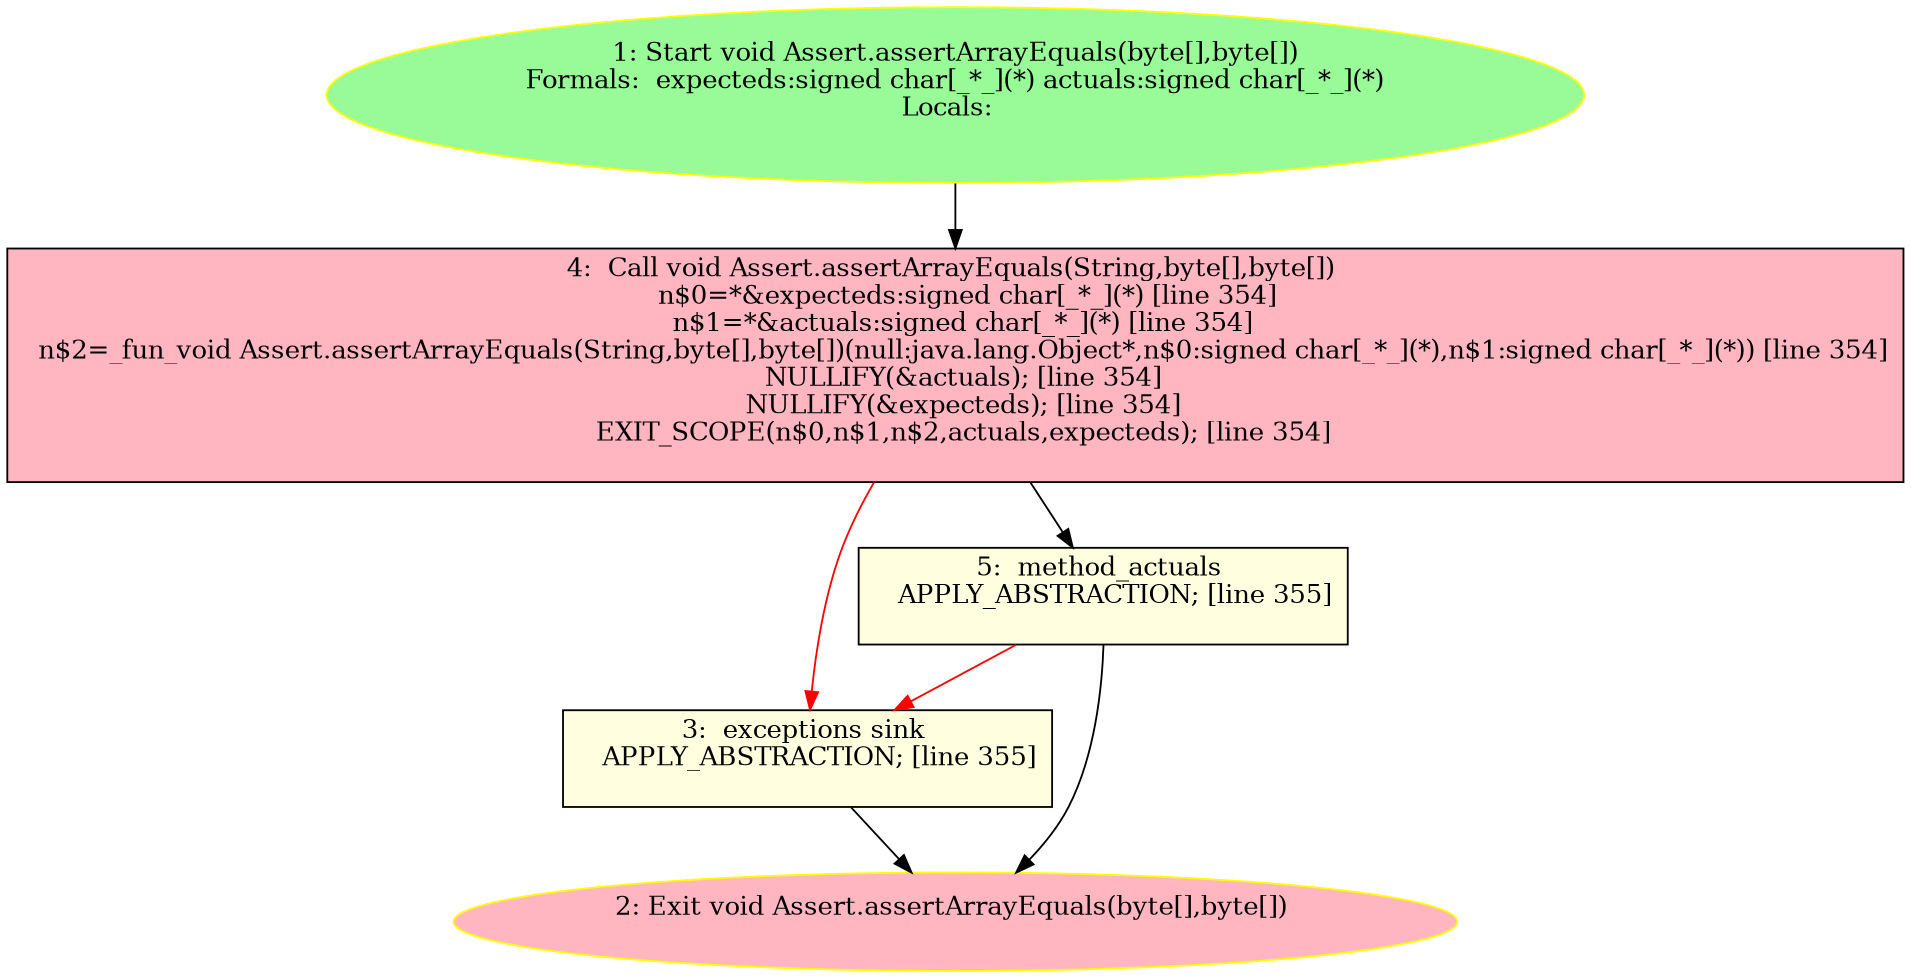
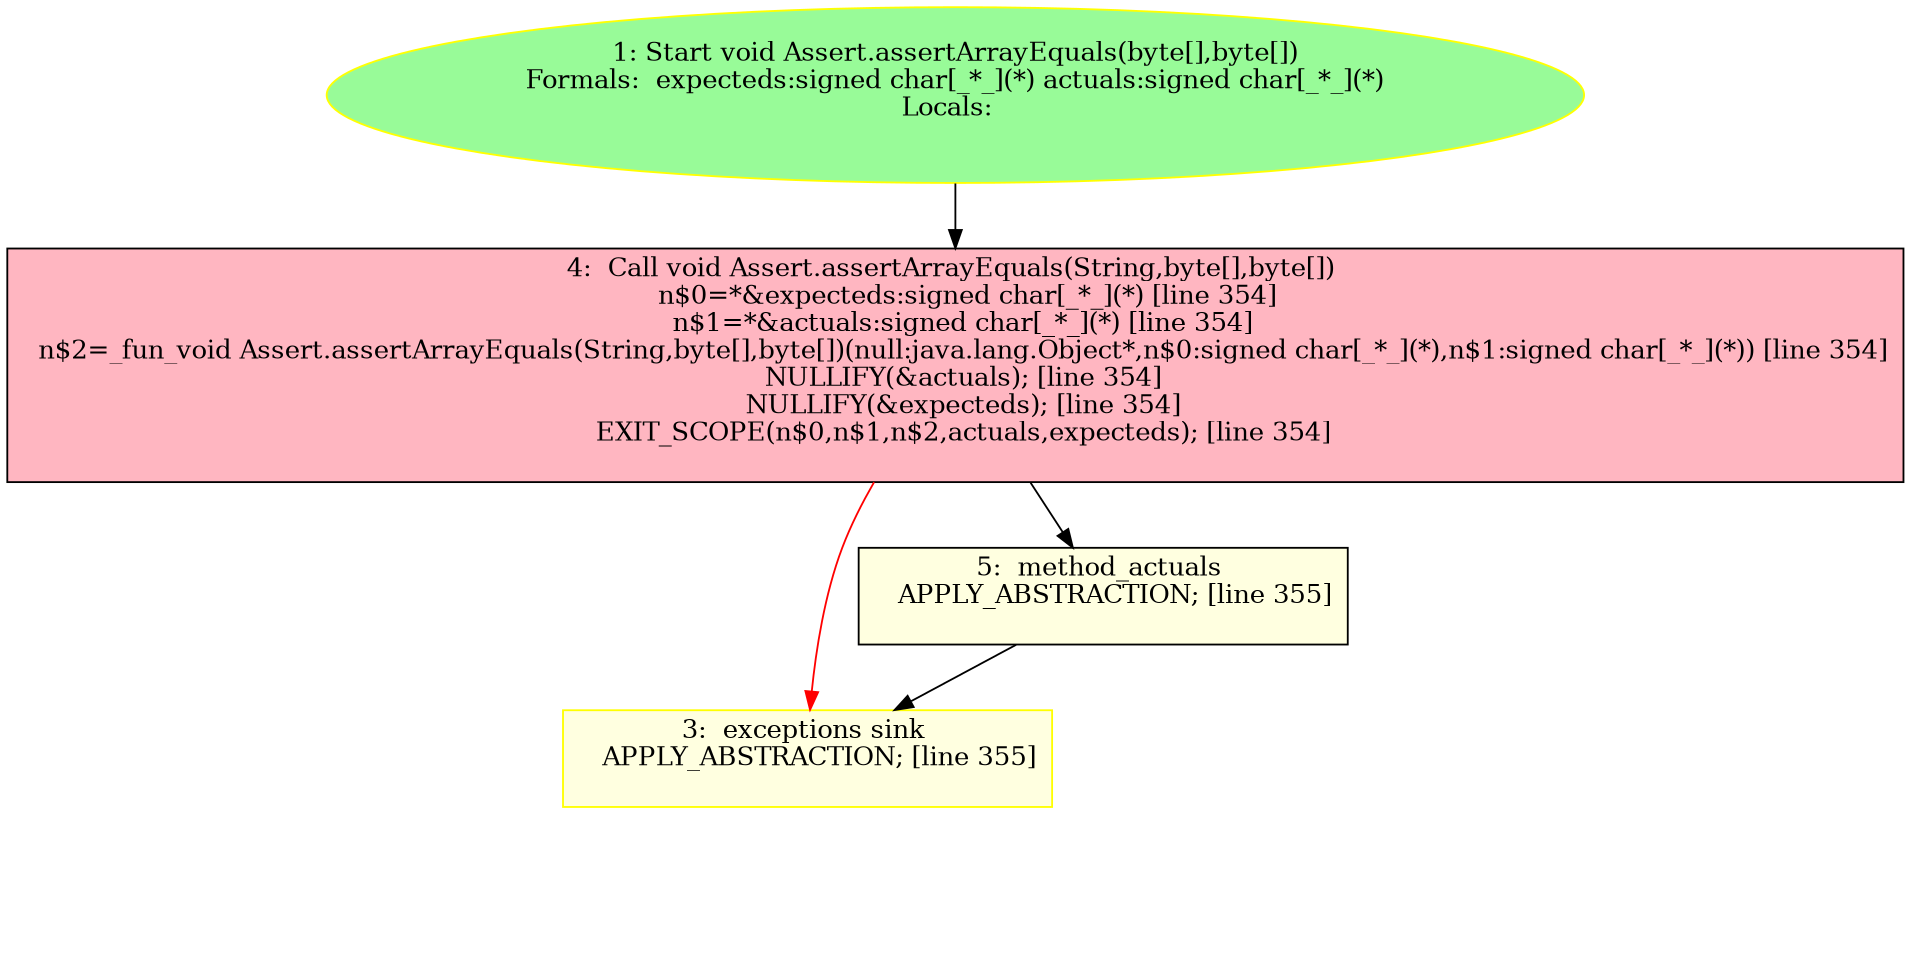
(964, 673) -> (964, 673)
(808, 759) -> (808, 759)
(955, 922) -> none
